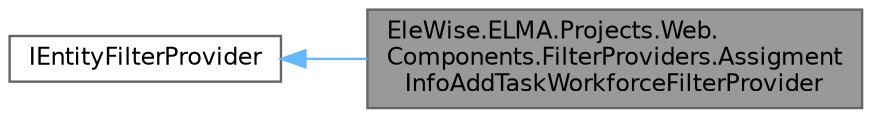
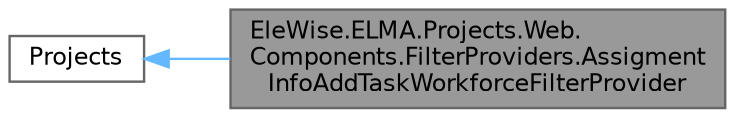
(145, 59) -> (77, 59)
